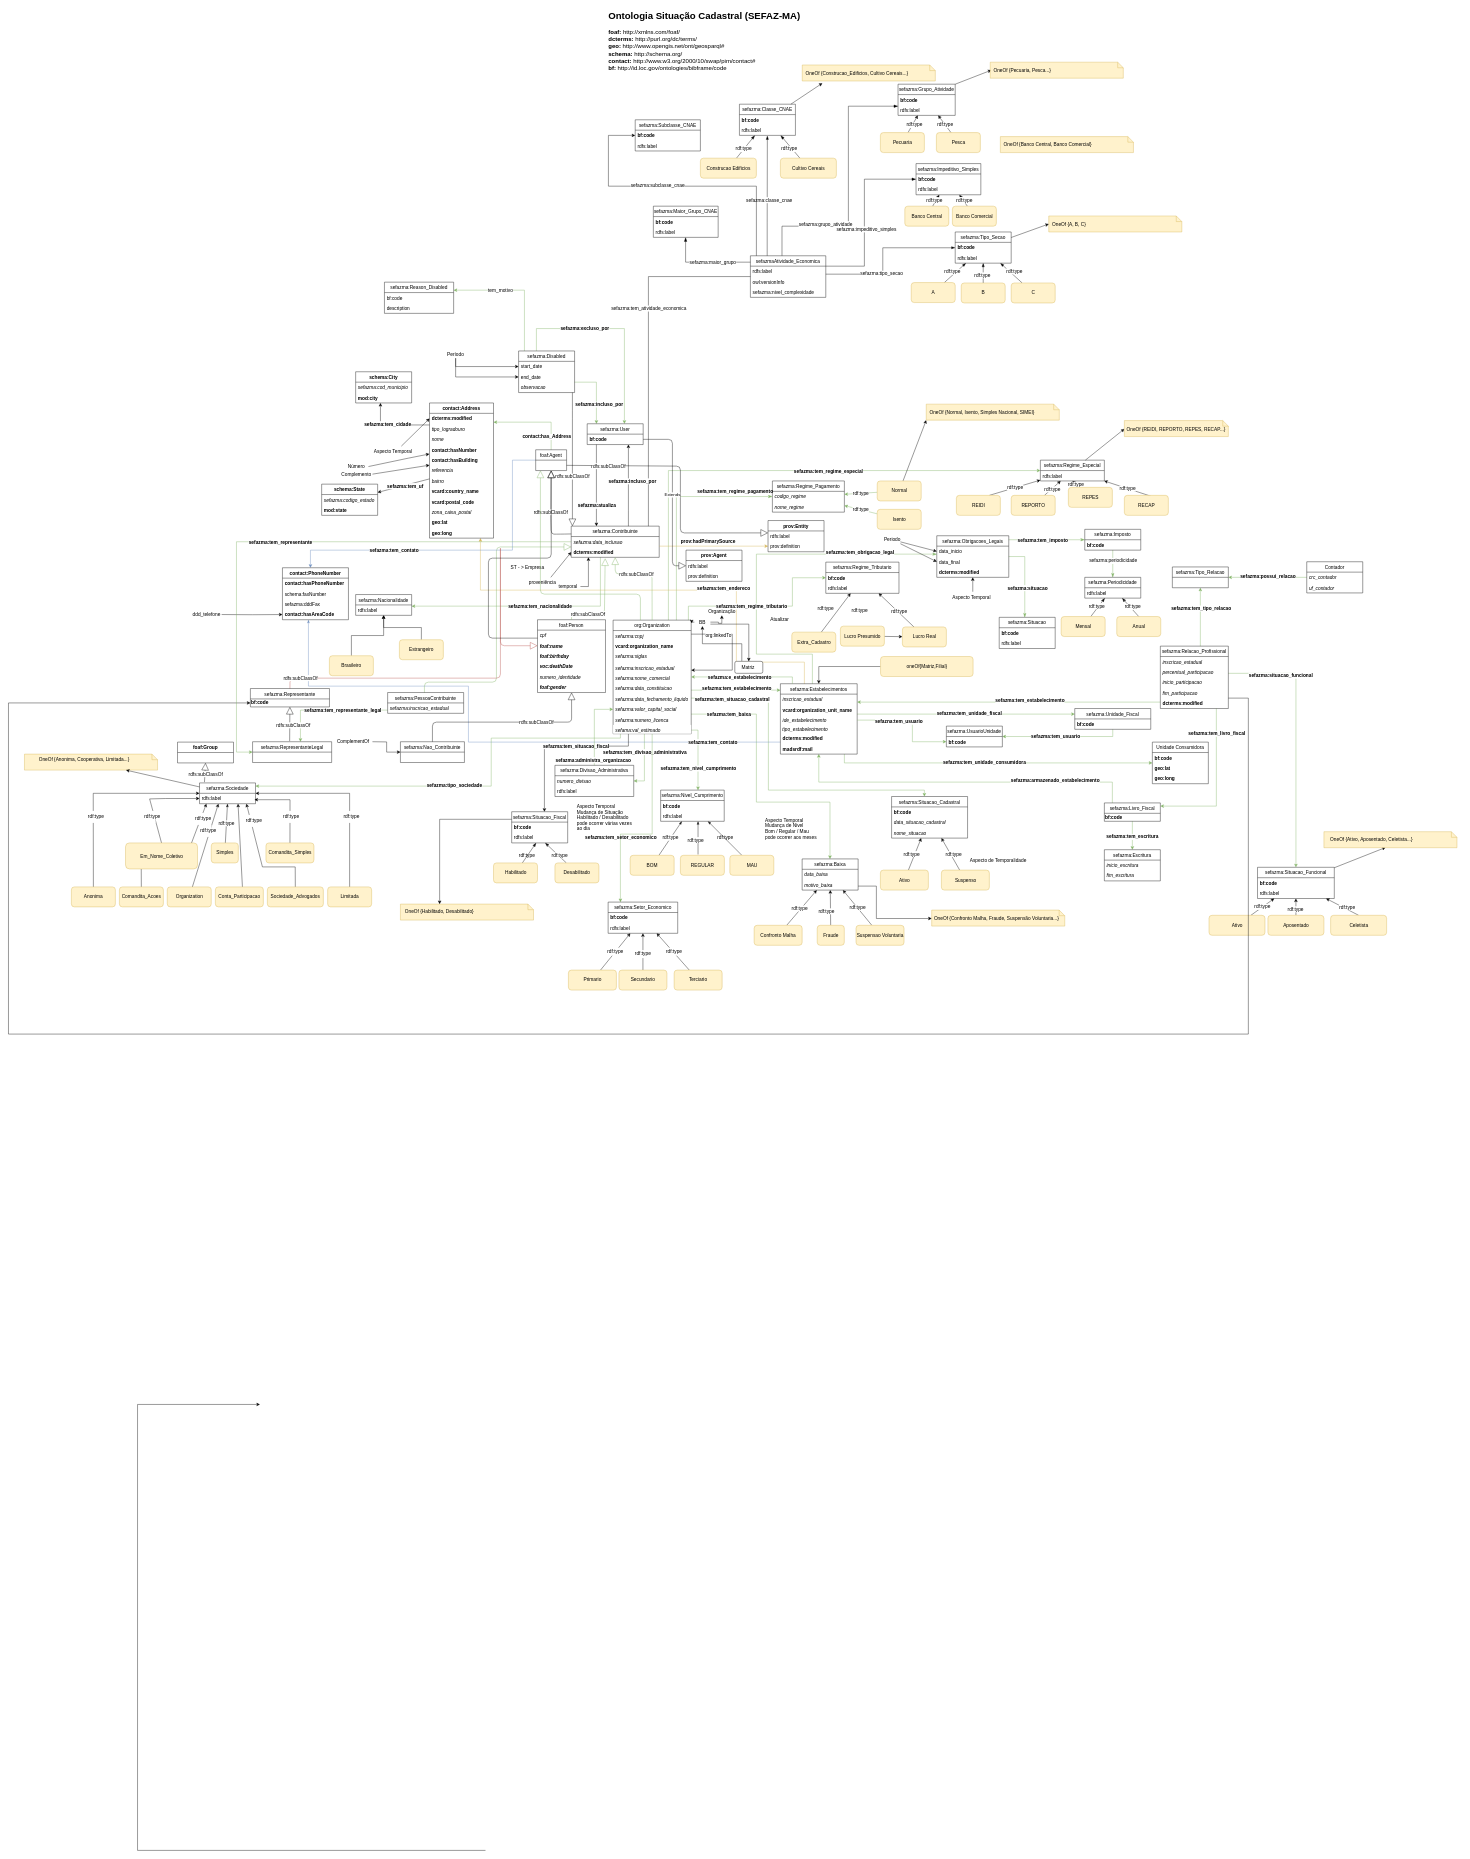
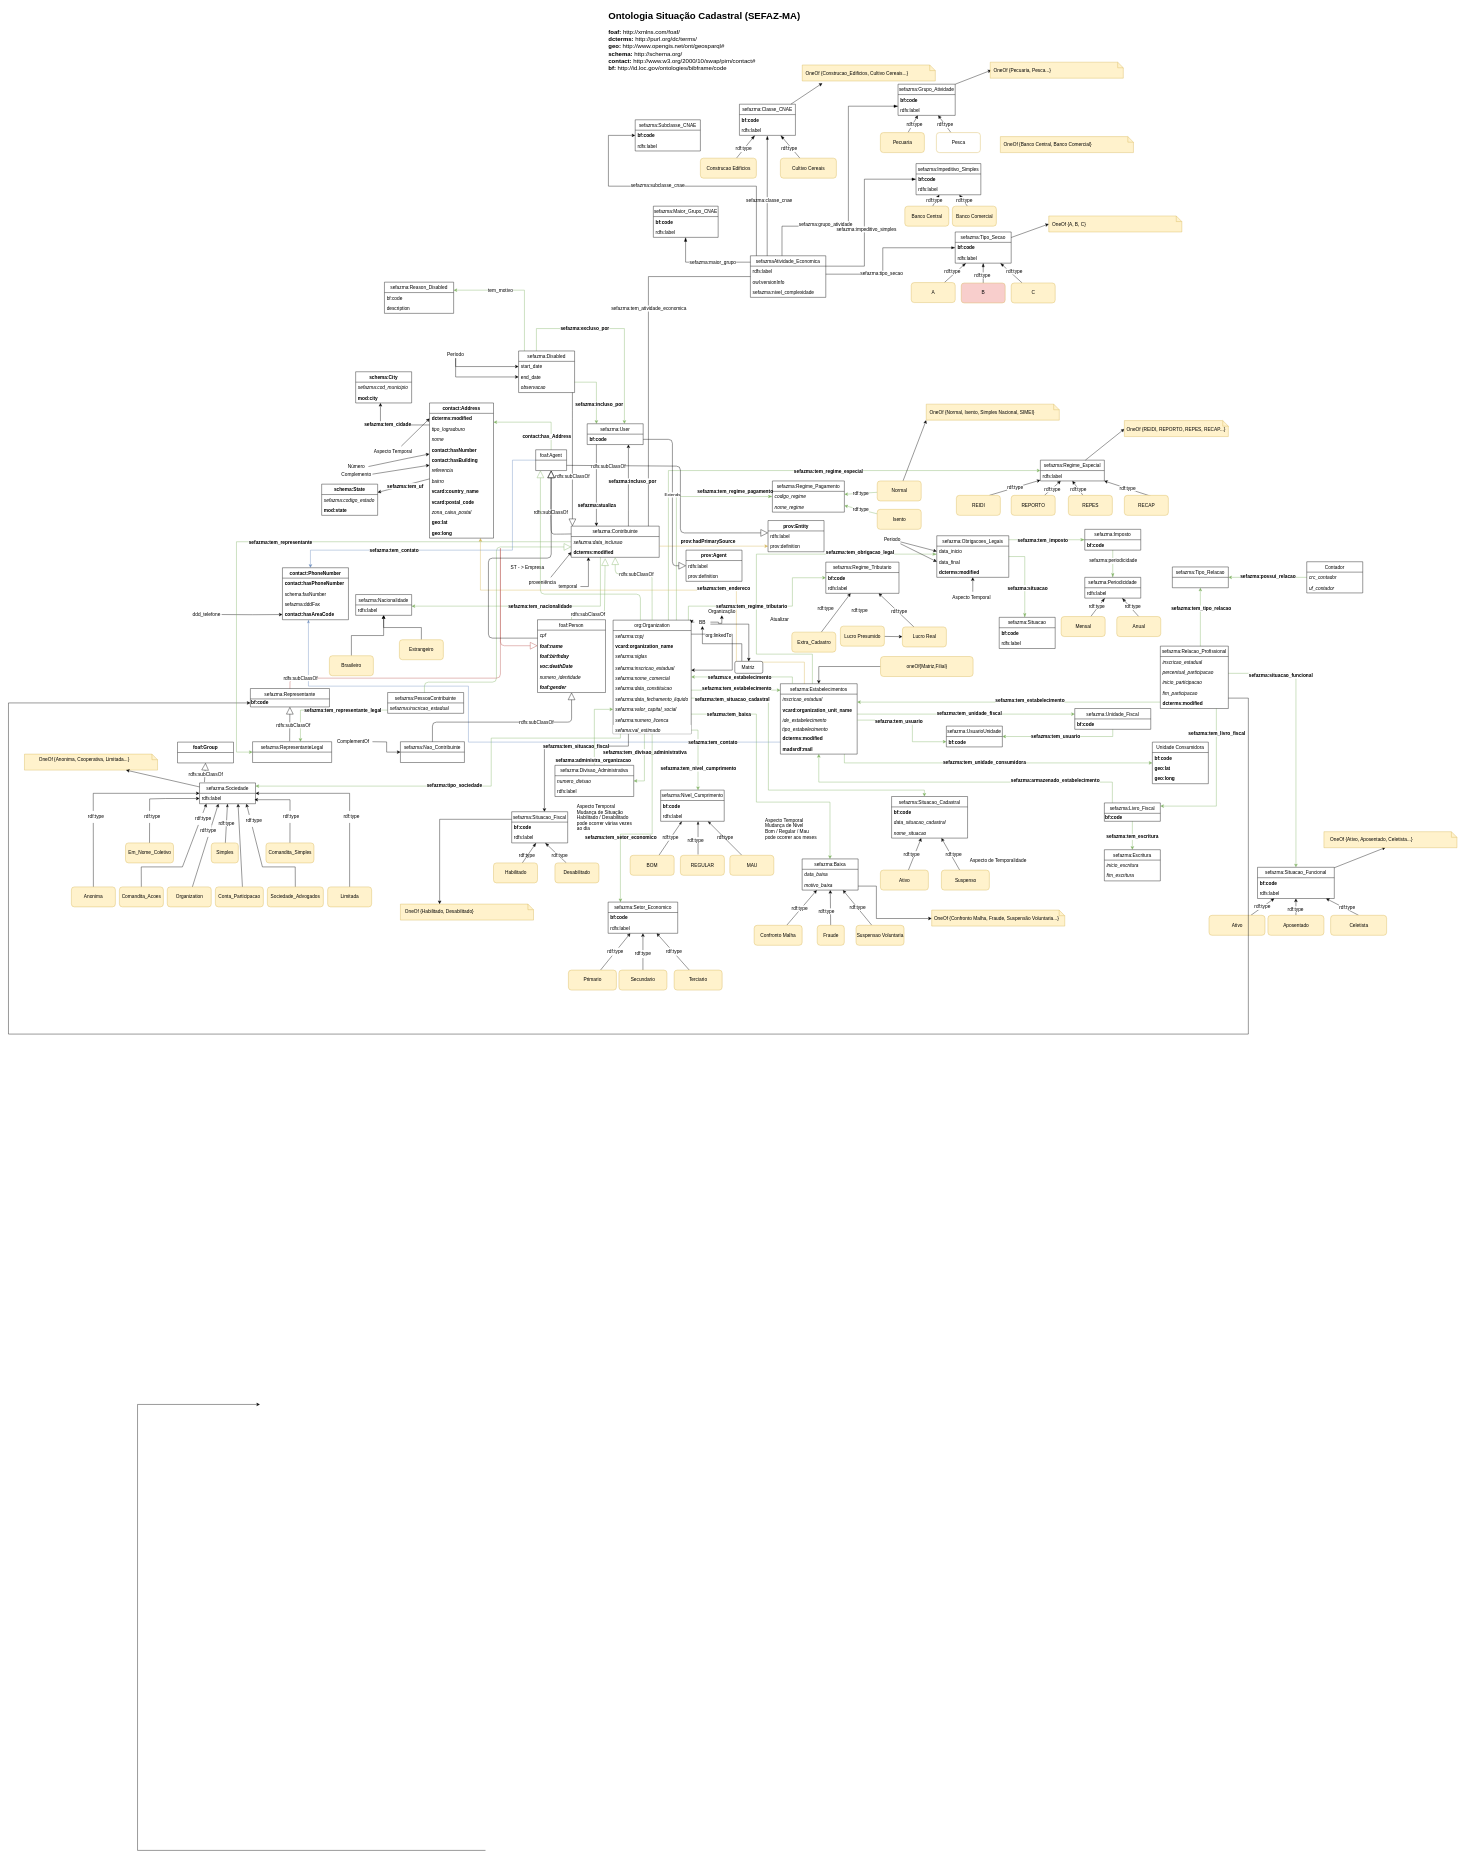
(958, 143) -> (958, 143)
(983, 293) -> (983, 293)
(1090, 497) -> (1090, 505)
(161, 856) -> (149, 853)
